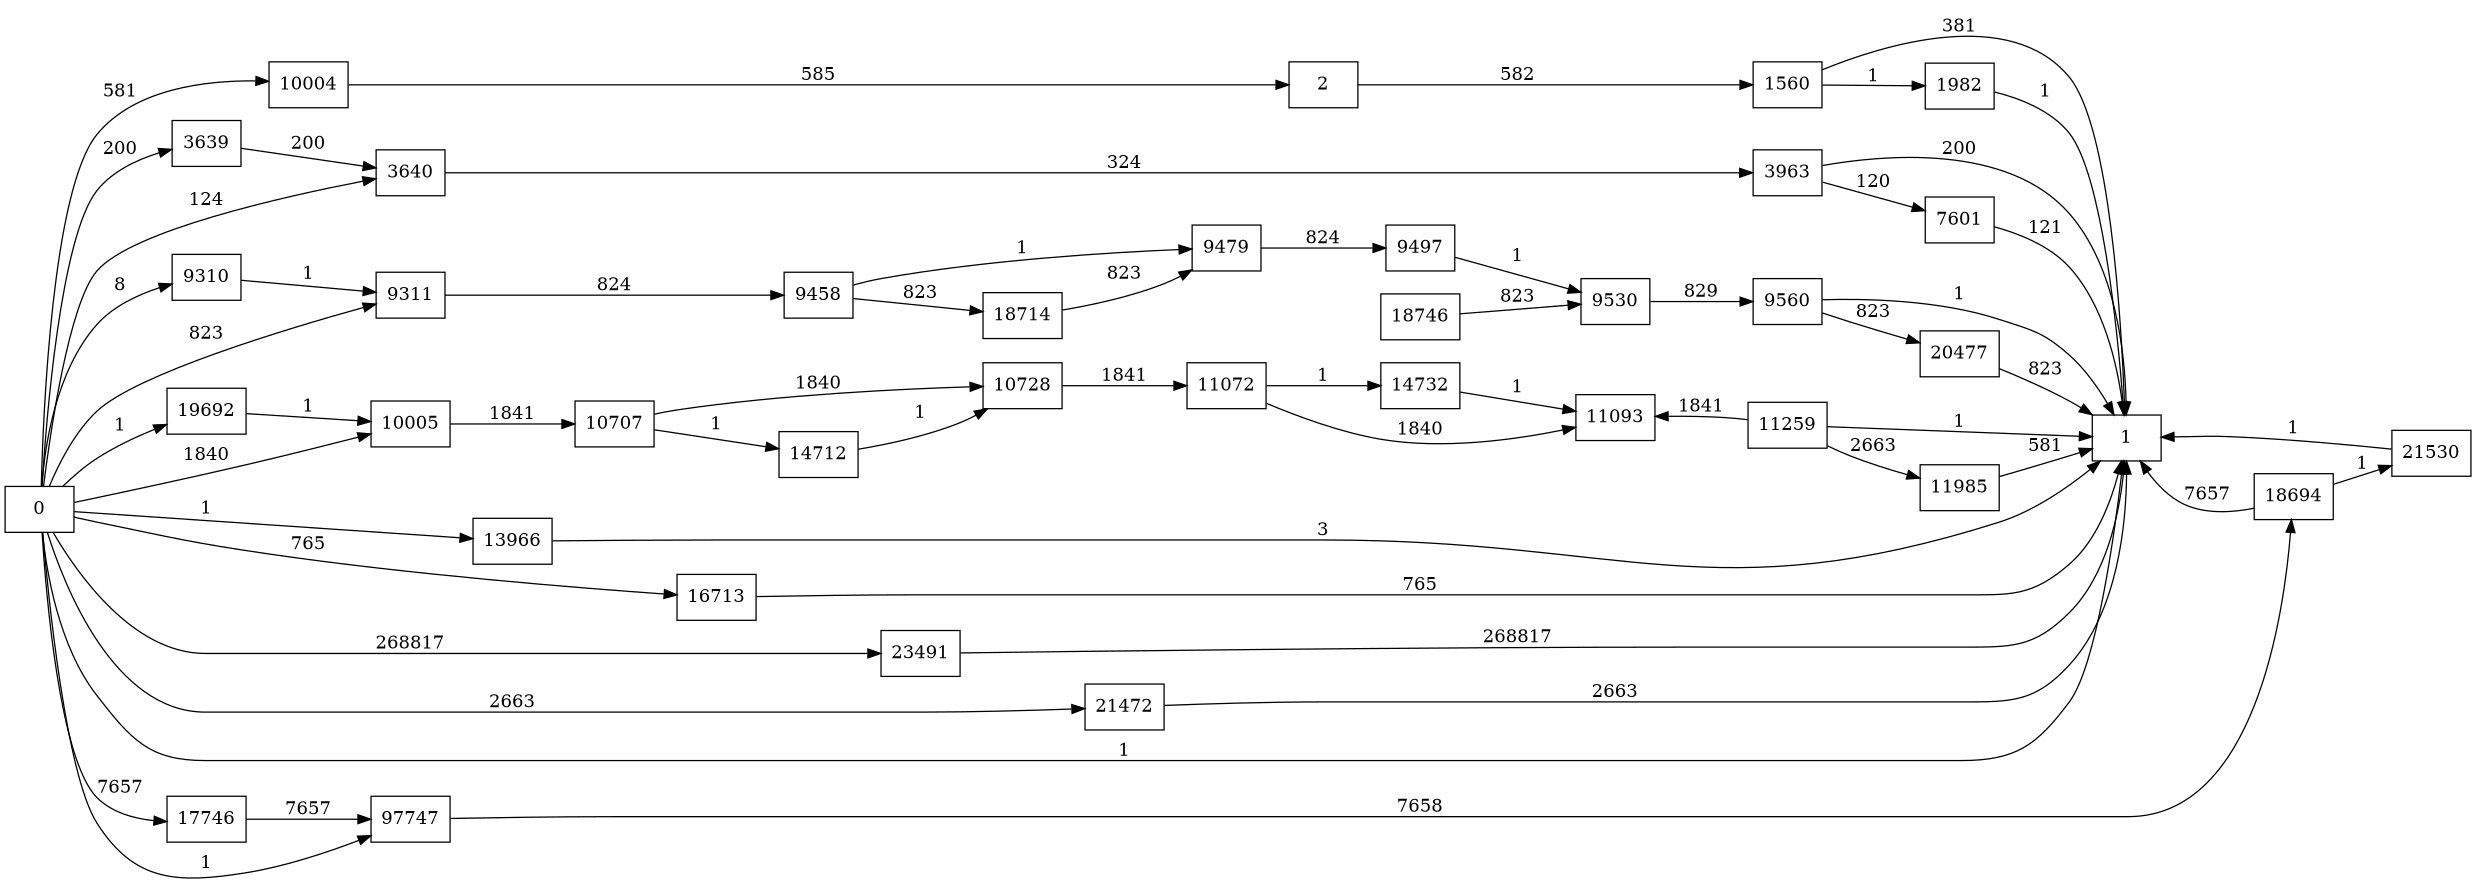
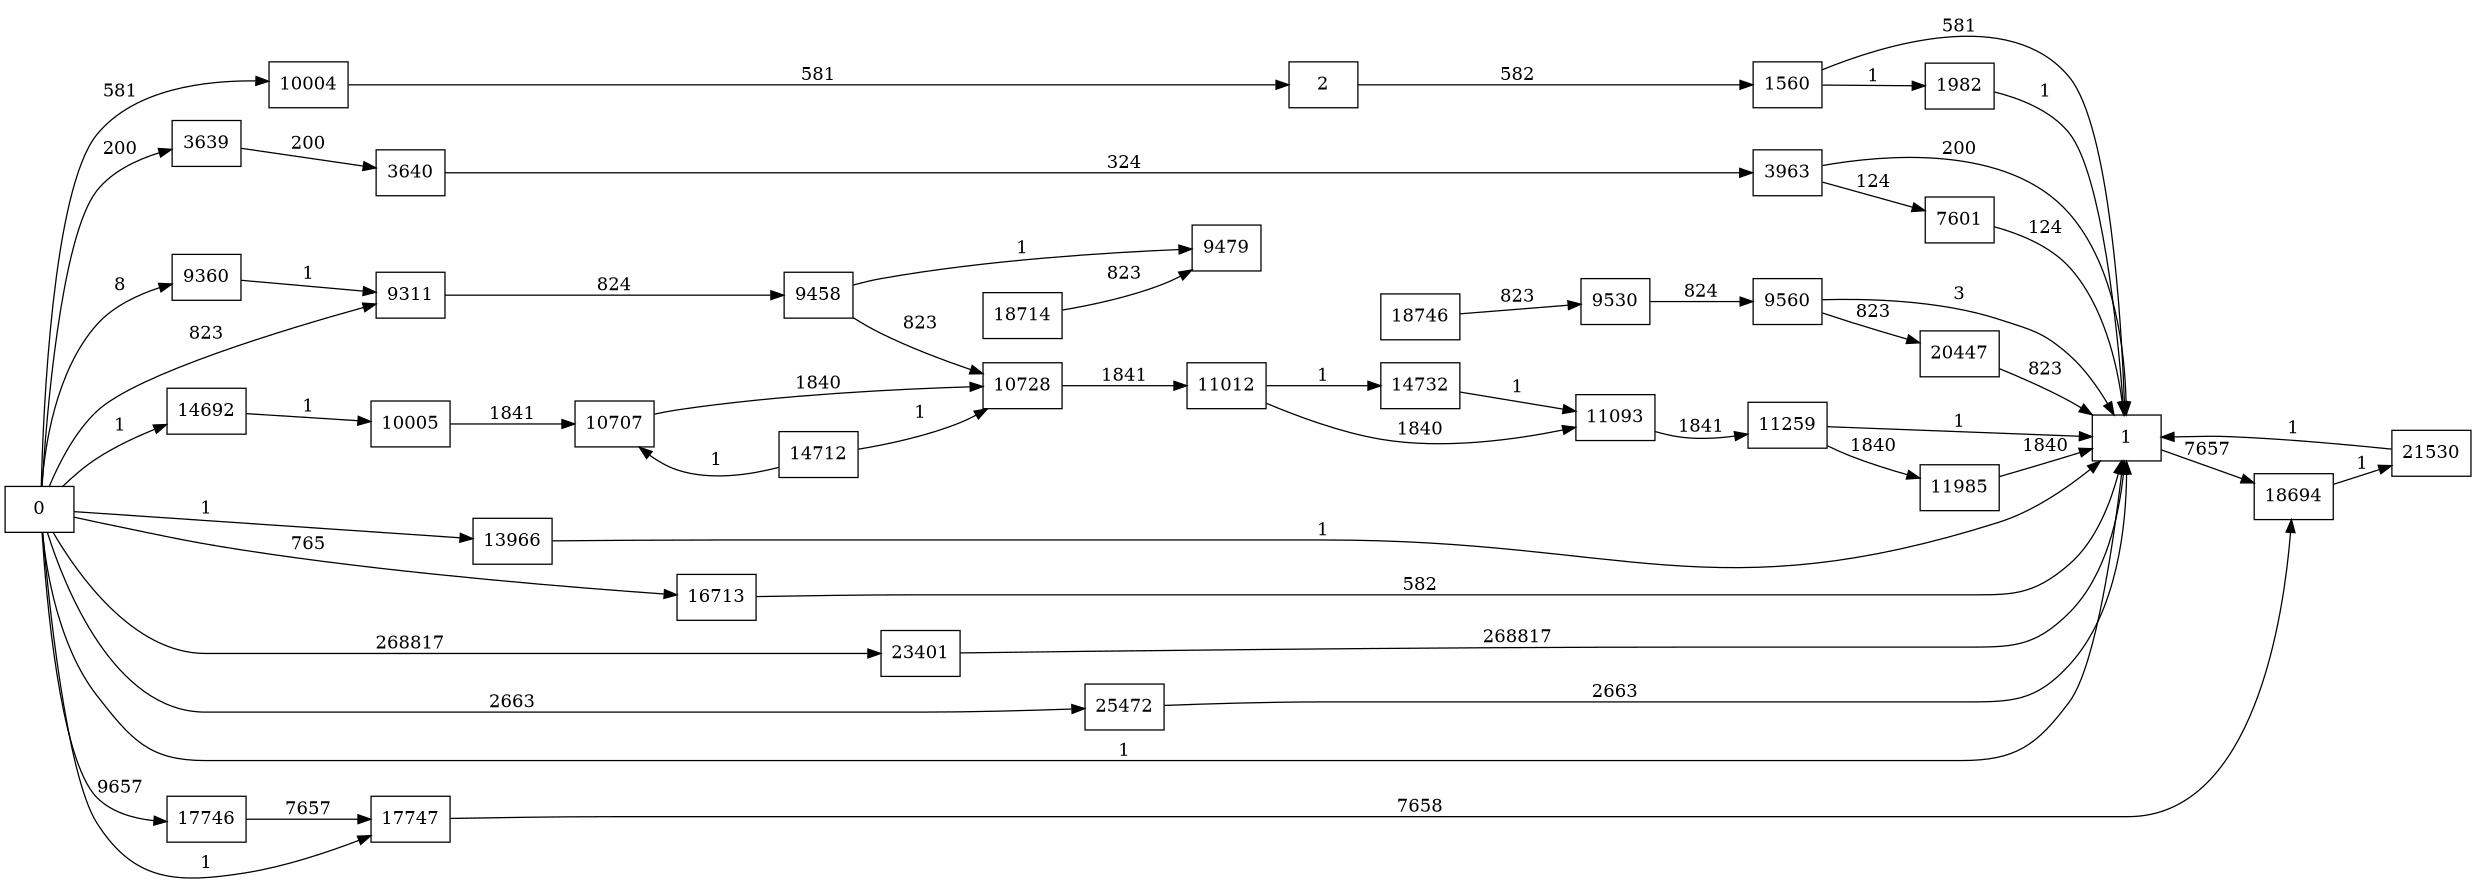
(1960, 27) -> (1960, 27)
(819, 75) -> (819, 75)
(1874, 182) -> (1874, 182)
(2046, 228) -> (2046, 228)
(1420, 248) -> none
(121, 253) -> none
(207, 277) -> (207, 277)
(1701, 292) -> (1701, 292)
(1960, 295) -> (1960, 295)
(911, 304) -> (910, 347)
(1960, 354) -> (1960, 354)
(1227, 386) -> (1227, 386)
(207, 411) -> (207, 411)
(1708, 417) -> (1695, 438)
(710, 438) -> (712, 476)
(1874, 446) -> (1874, 446)
(2046, 446) -> (2046, 446)
(217, 472) -> none
(2194, 508) -> (2202, 464)
(1323, 530) -> (1323, 530)
(1420, 585) -> (1420, 585)
(921, 653) -> (921, 653)
(1125, 707) -> (1125, 707)
(120, 788) -> (120, 788)
(411, 819) -> (411, 819)
